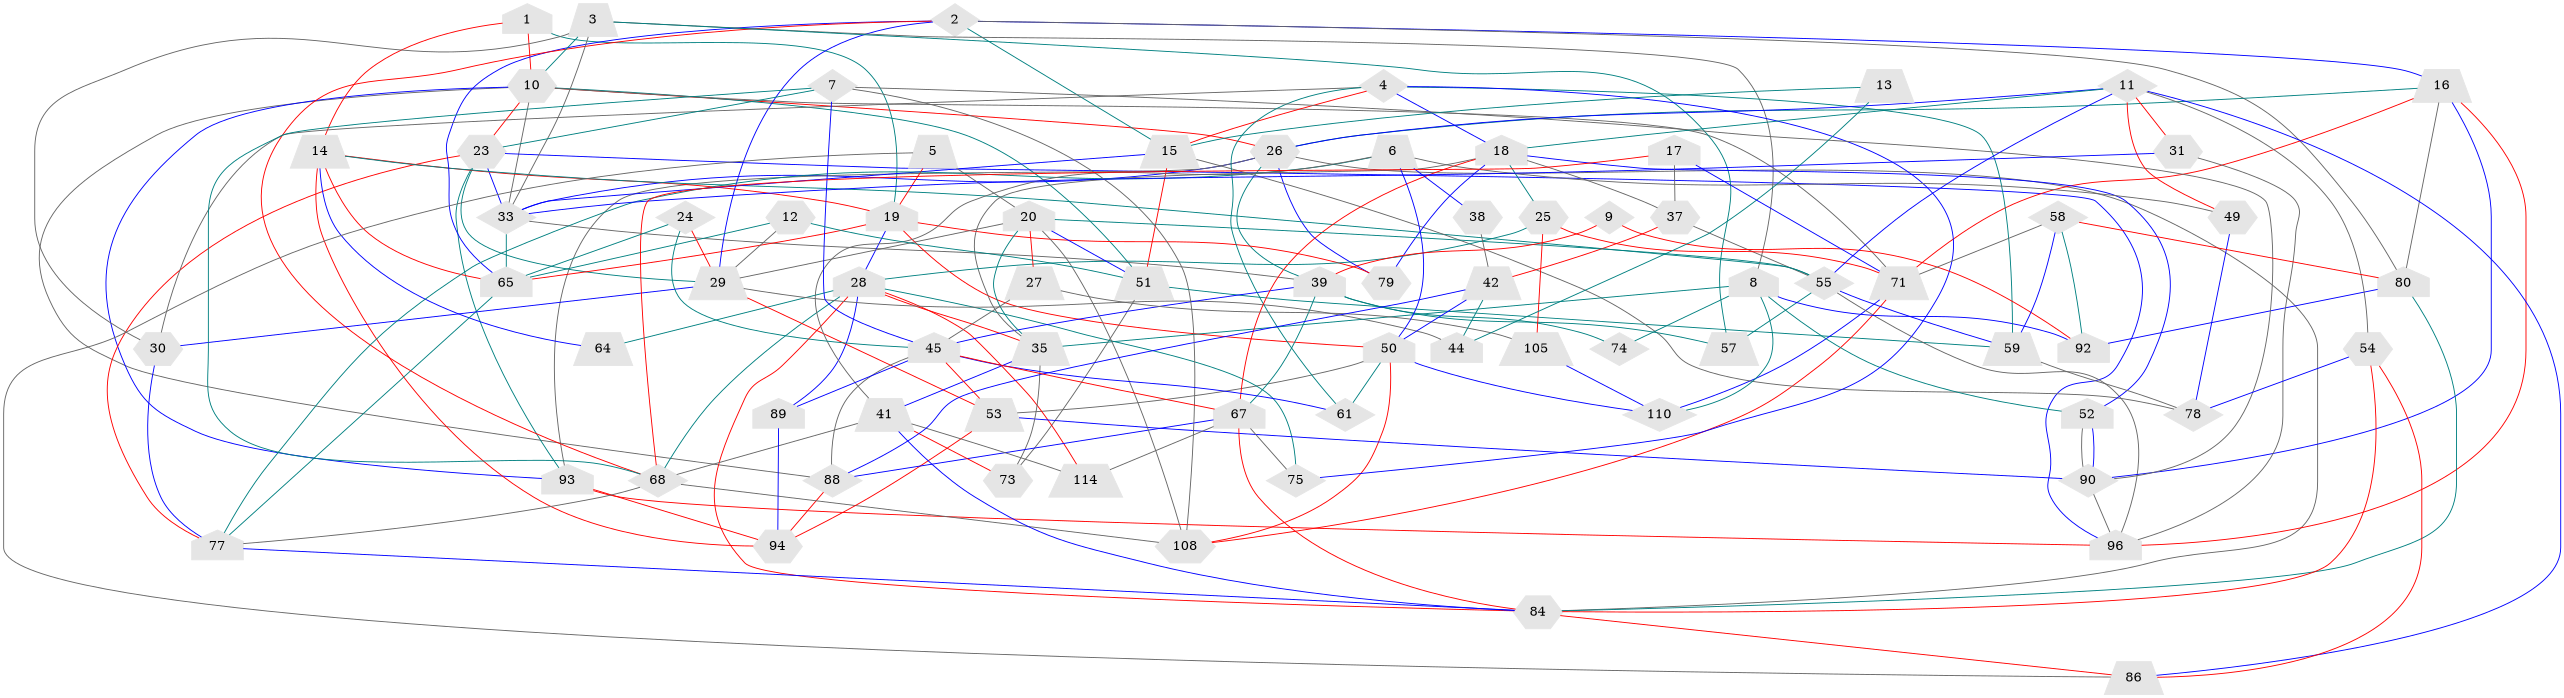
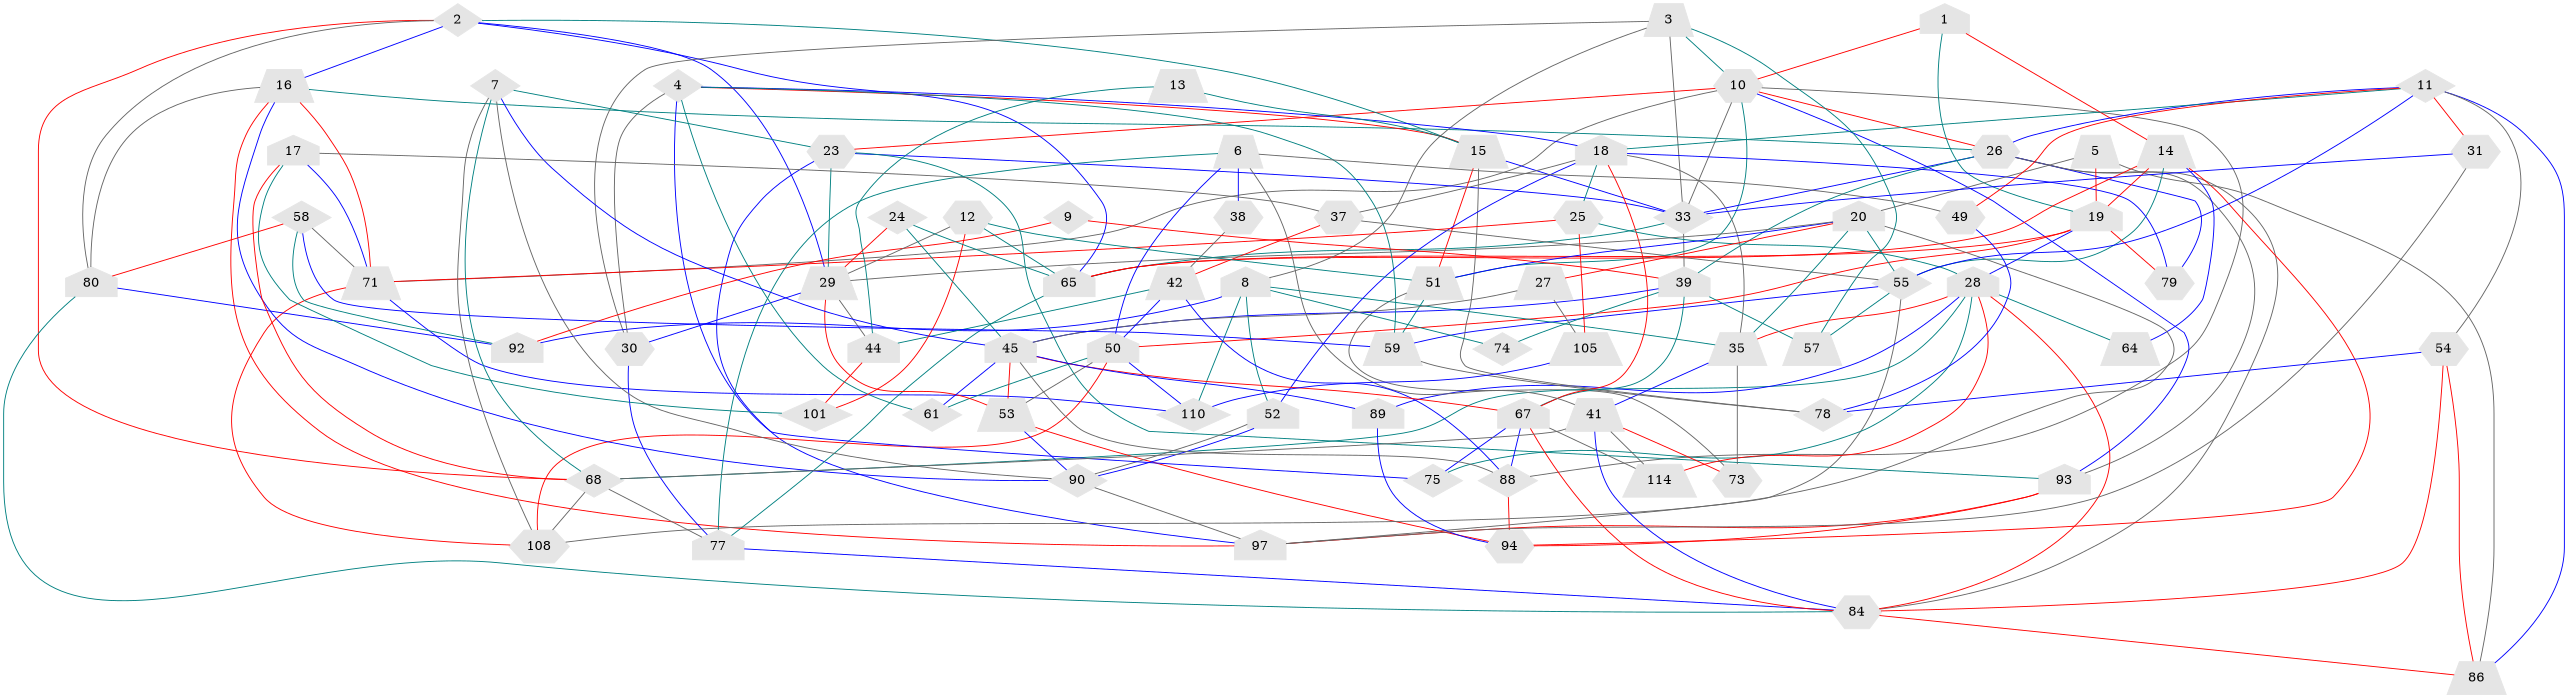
(161, 288) -> none
none -> (815, 415)
(1268, 449) -> (1469, 454)
(2116, 547) -> (1260, 547)
